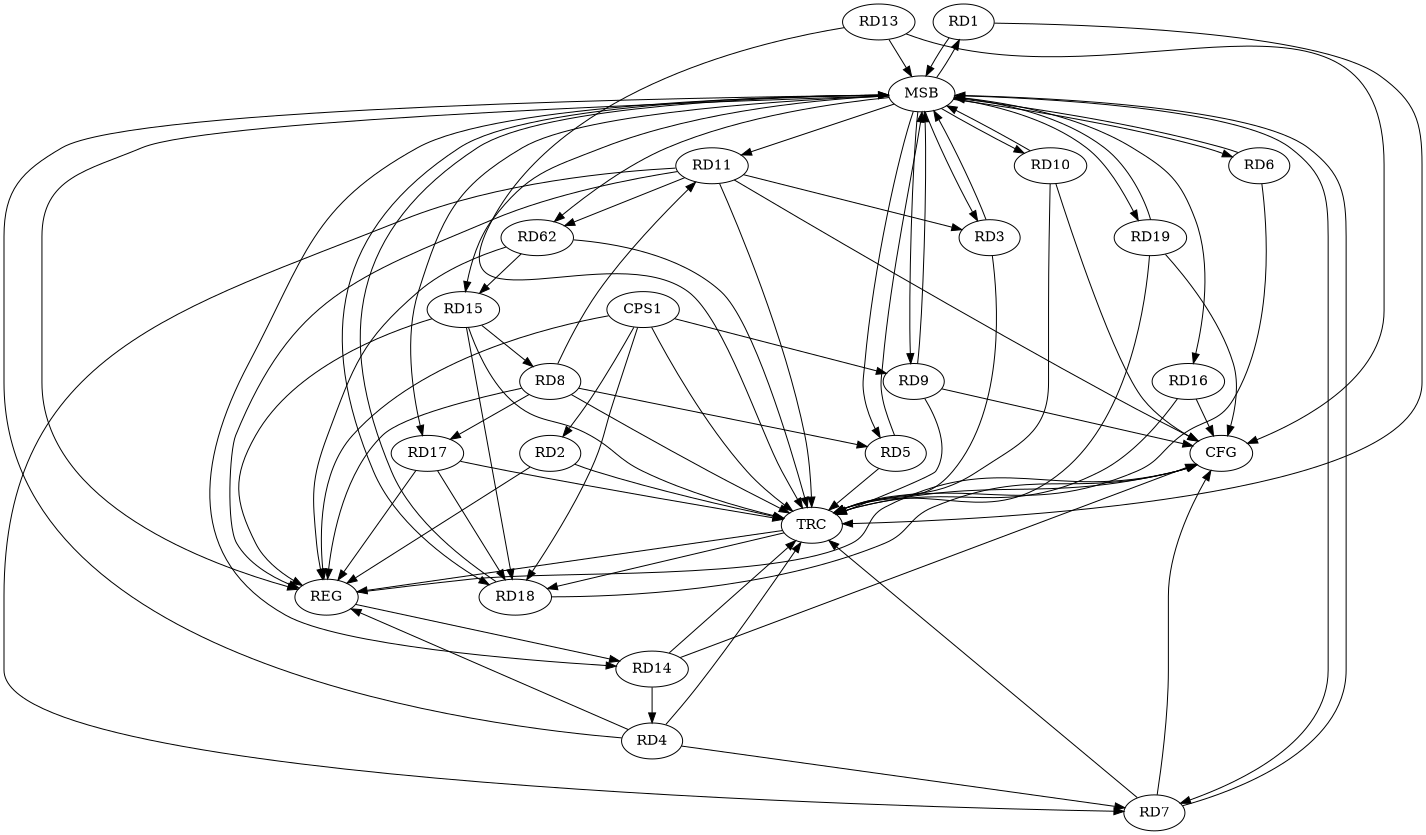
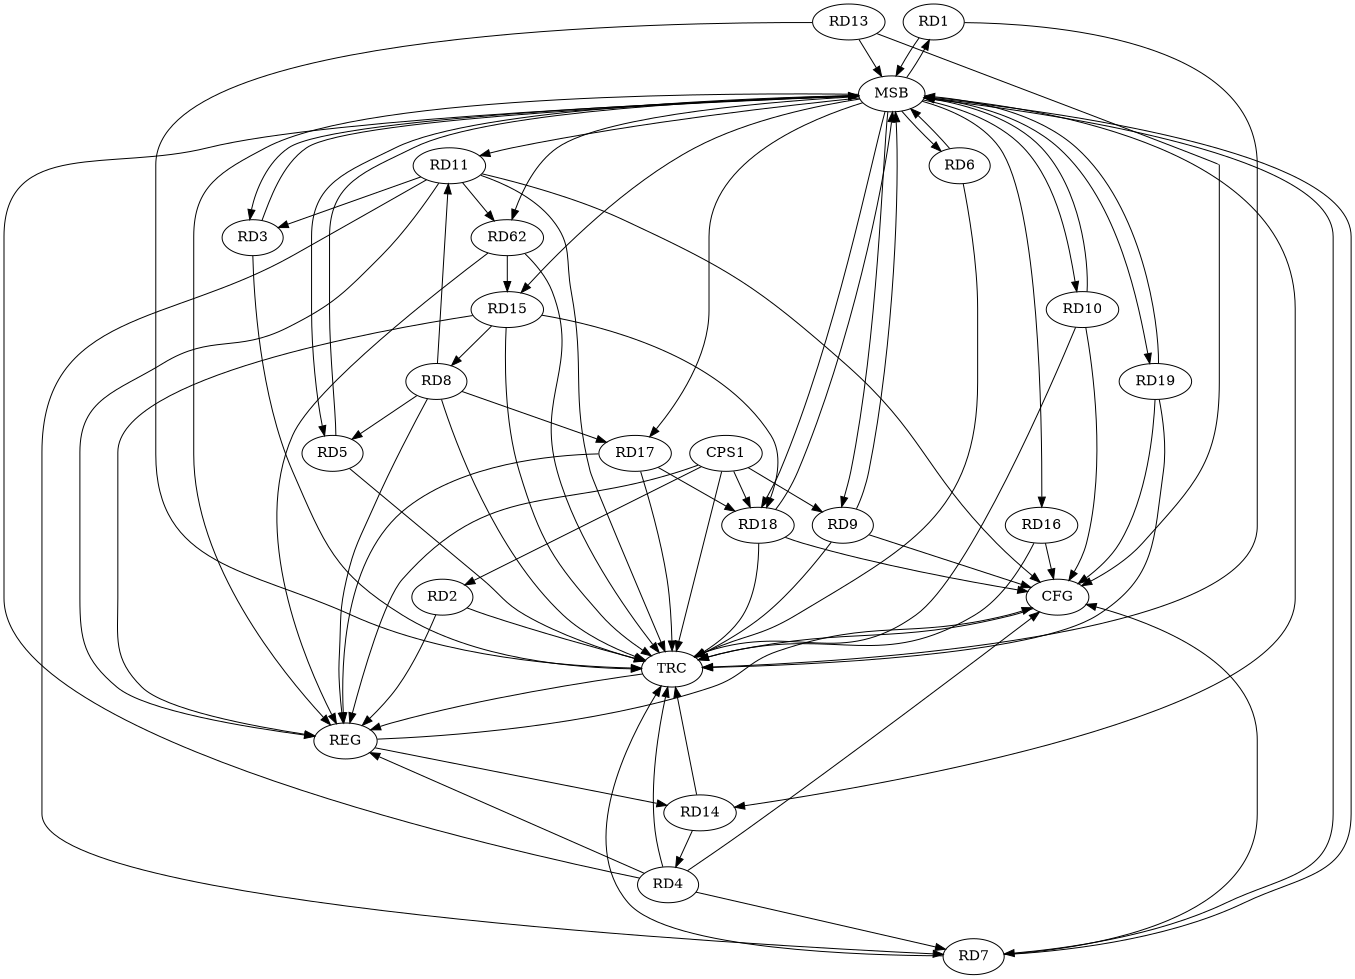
(671, 560) -> (748, 606)
(933, 563) -> (861, 746)
